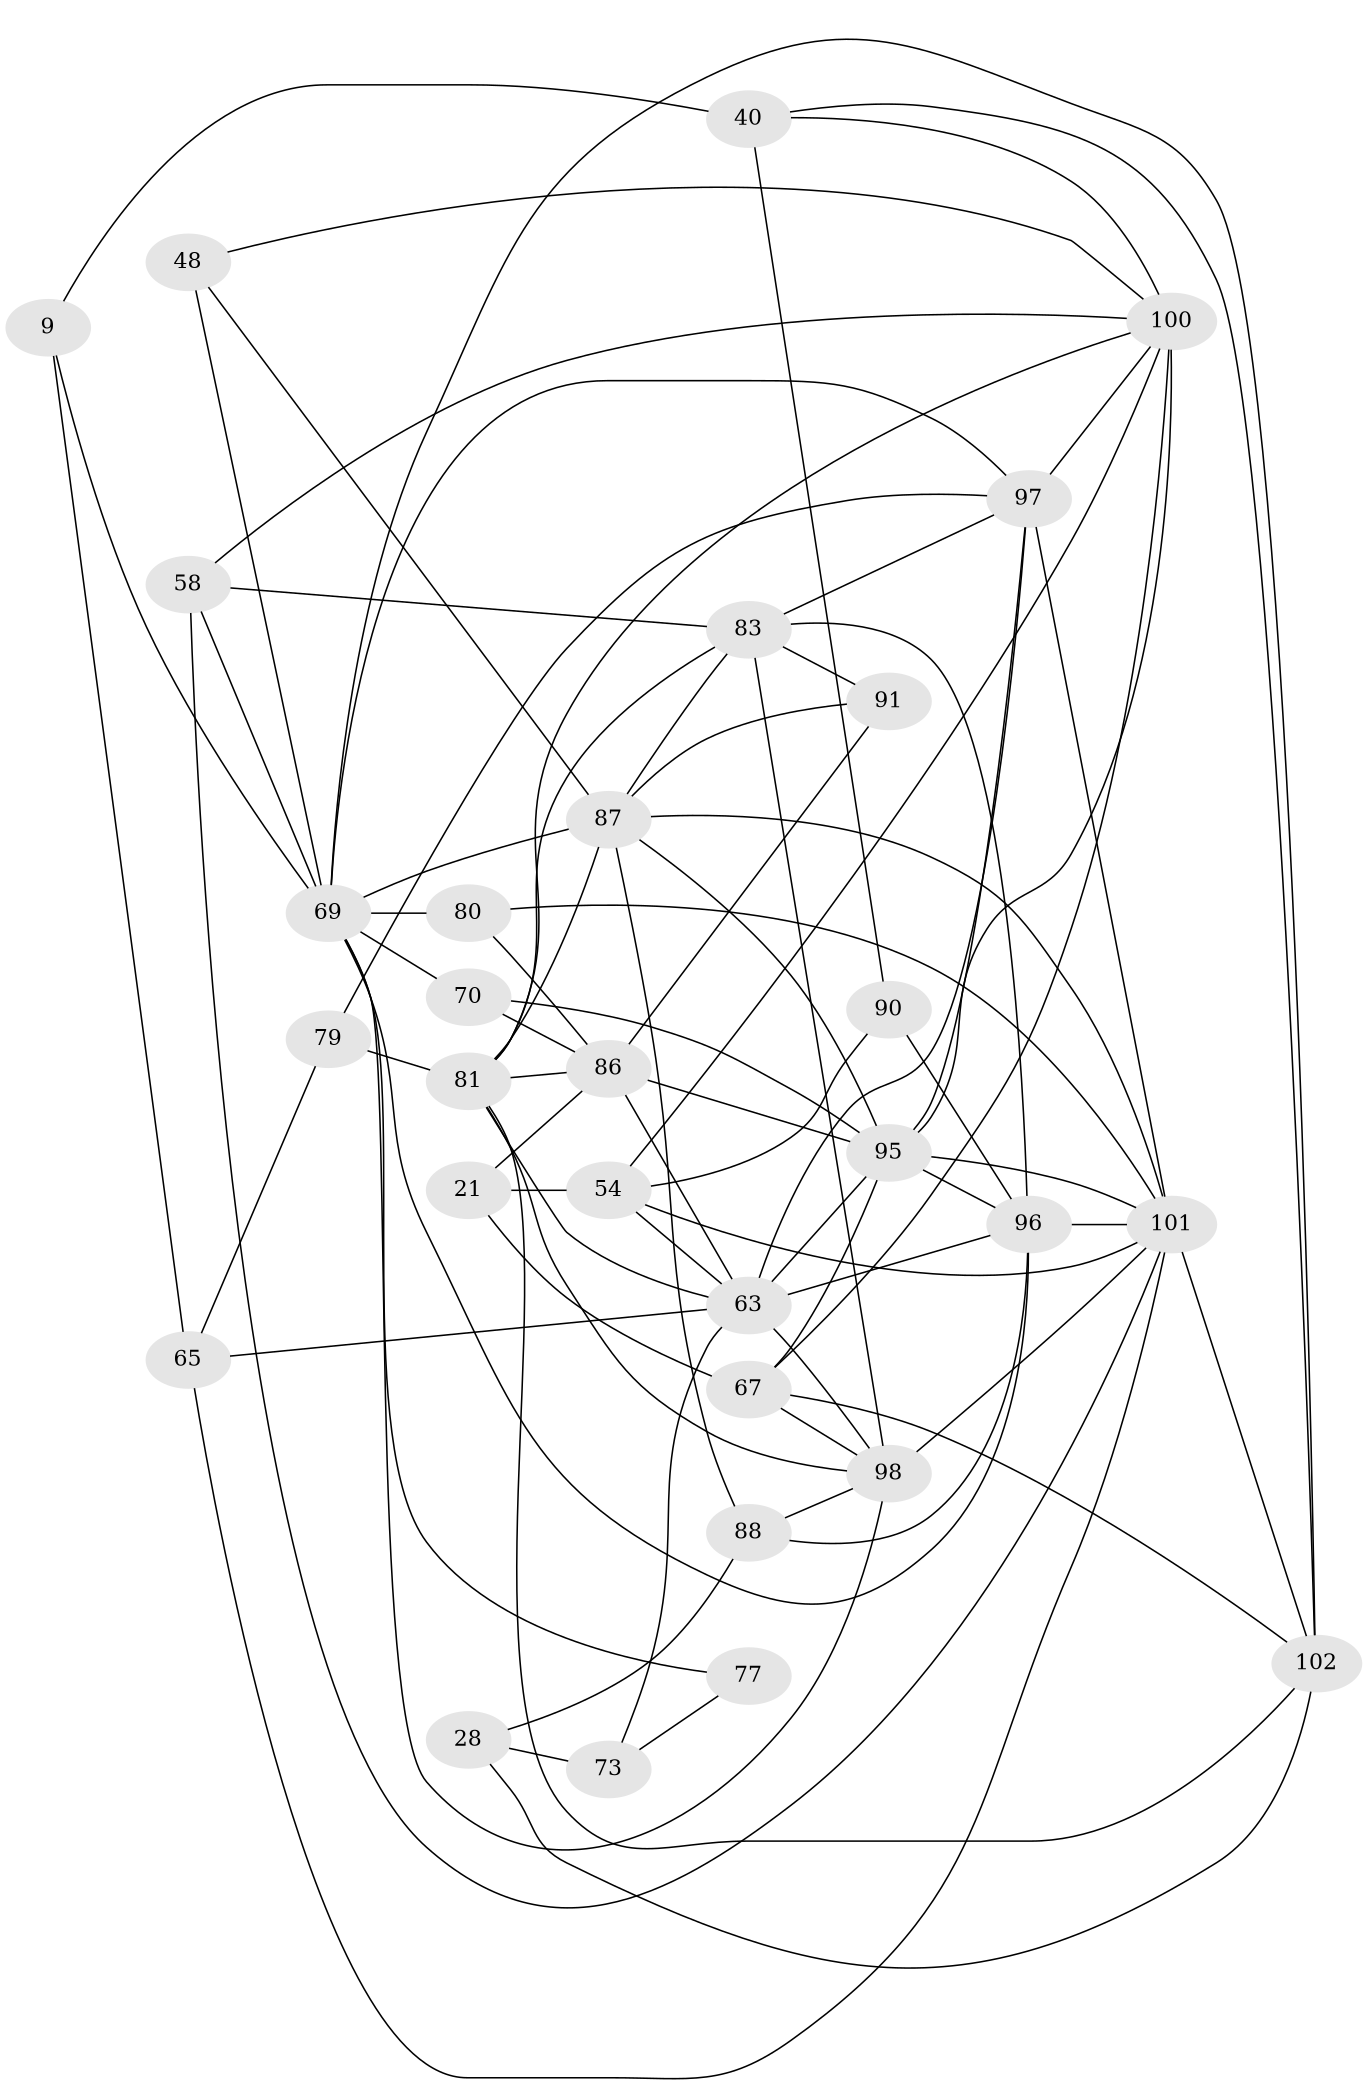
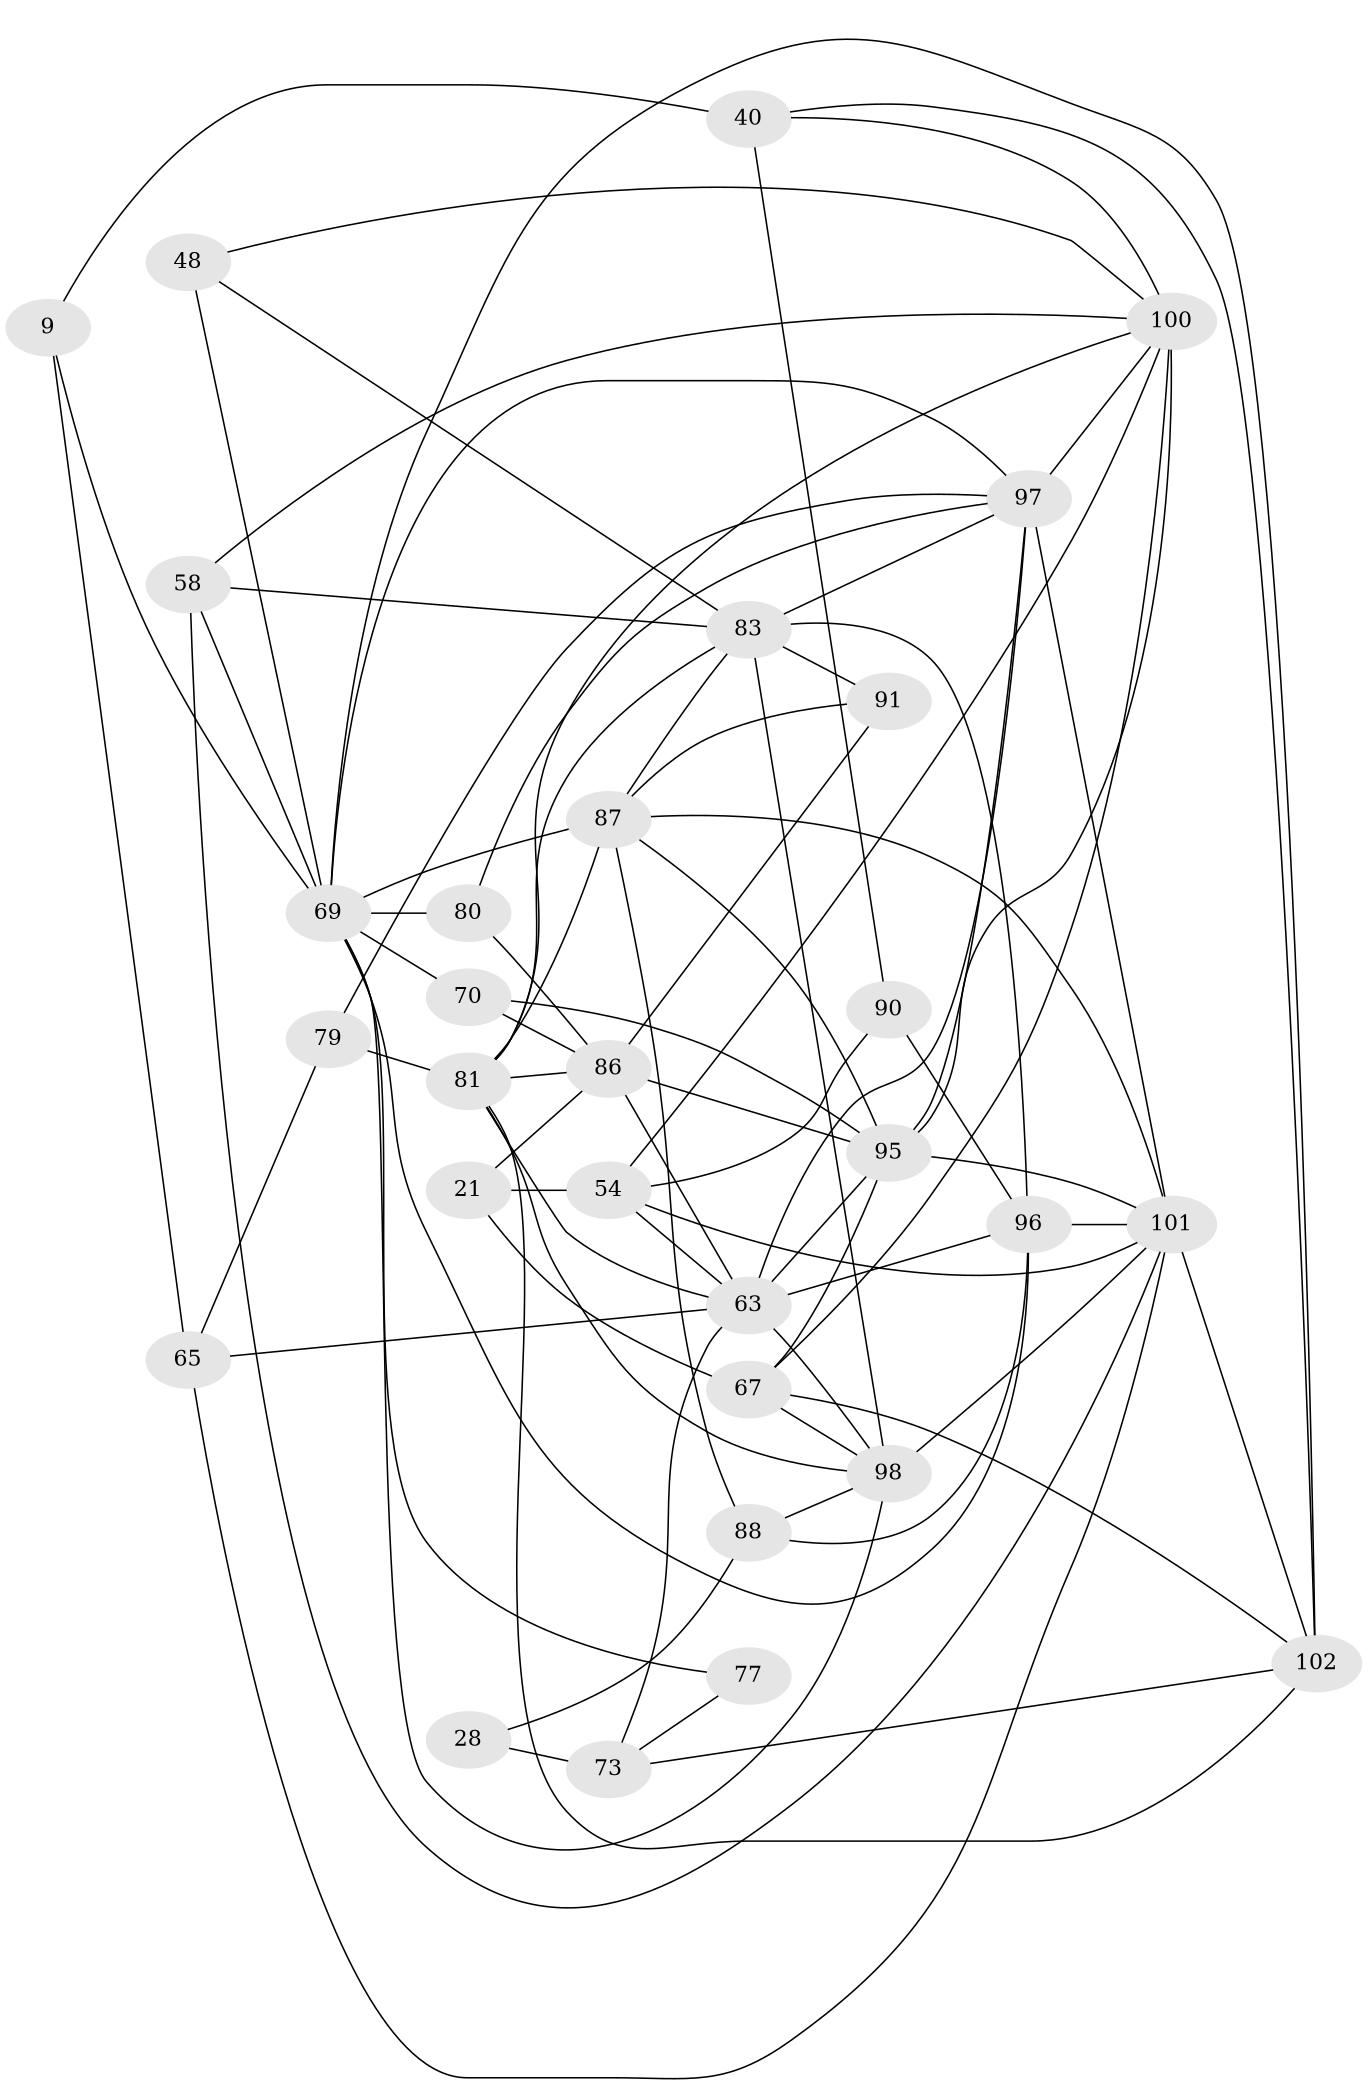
(379, 516) -> (456, 438)
(865, 941) -> (669, 611)
(959, 1189) -> none
(930, 1966) -> (962, 1717)
